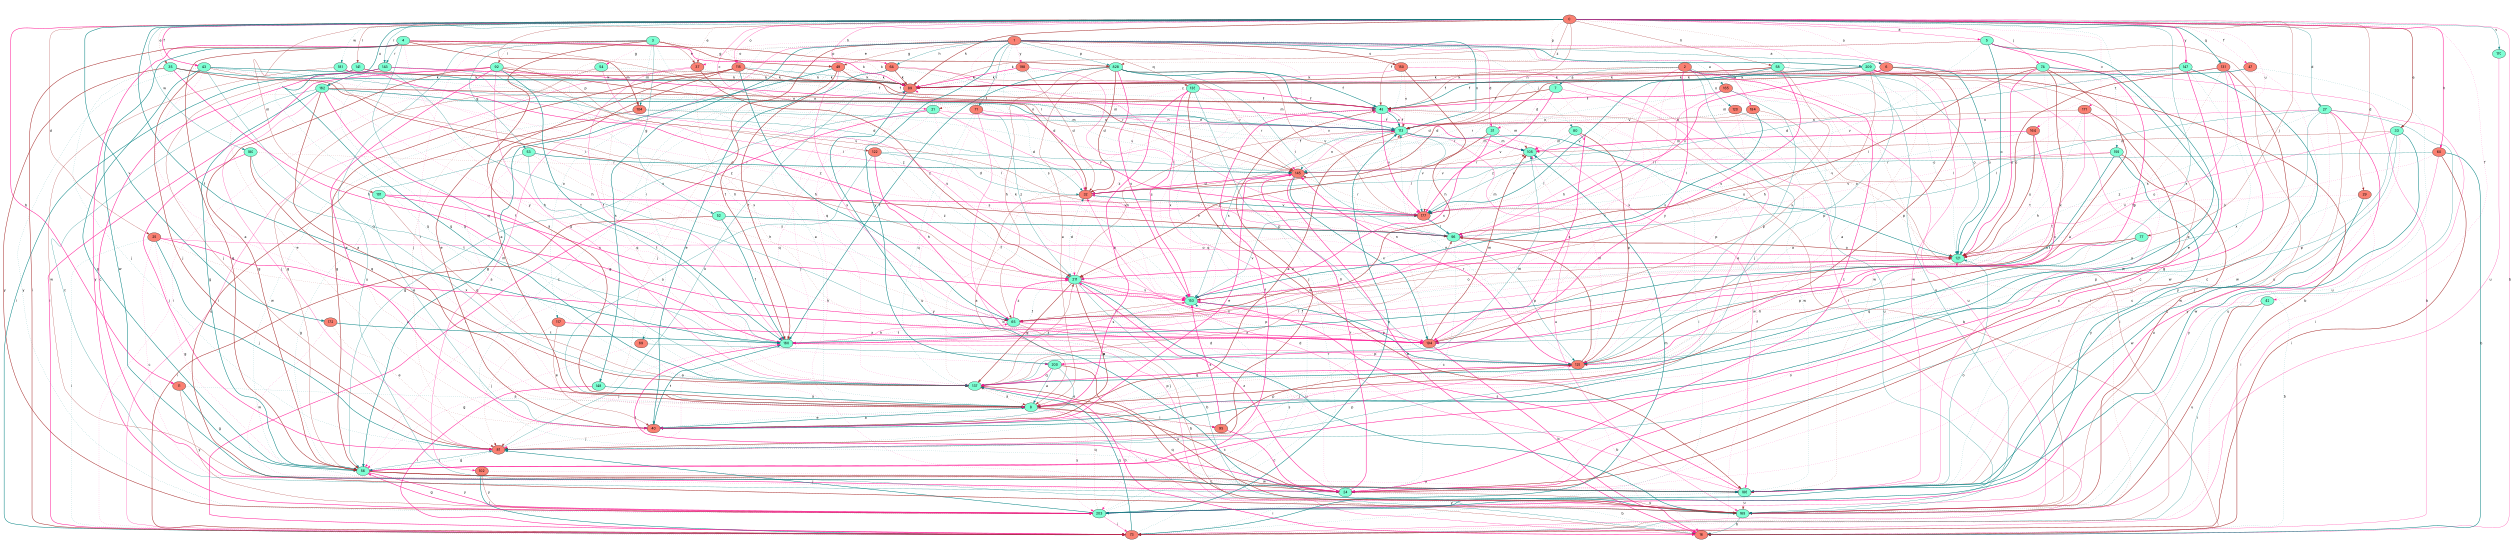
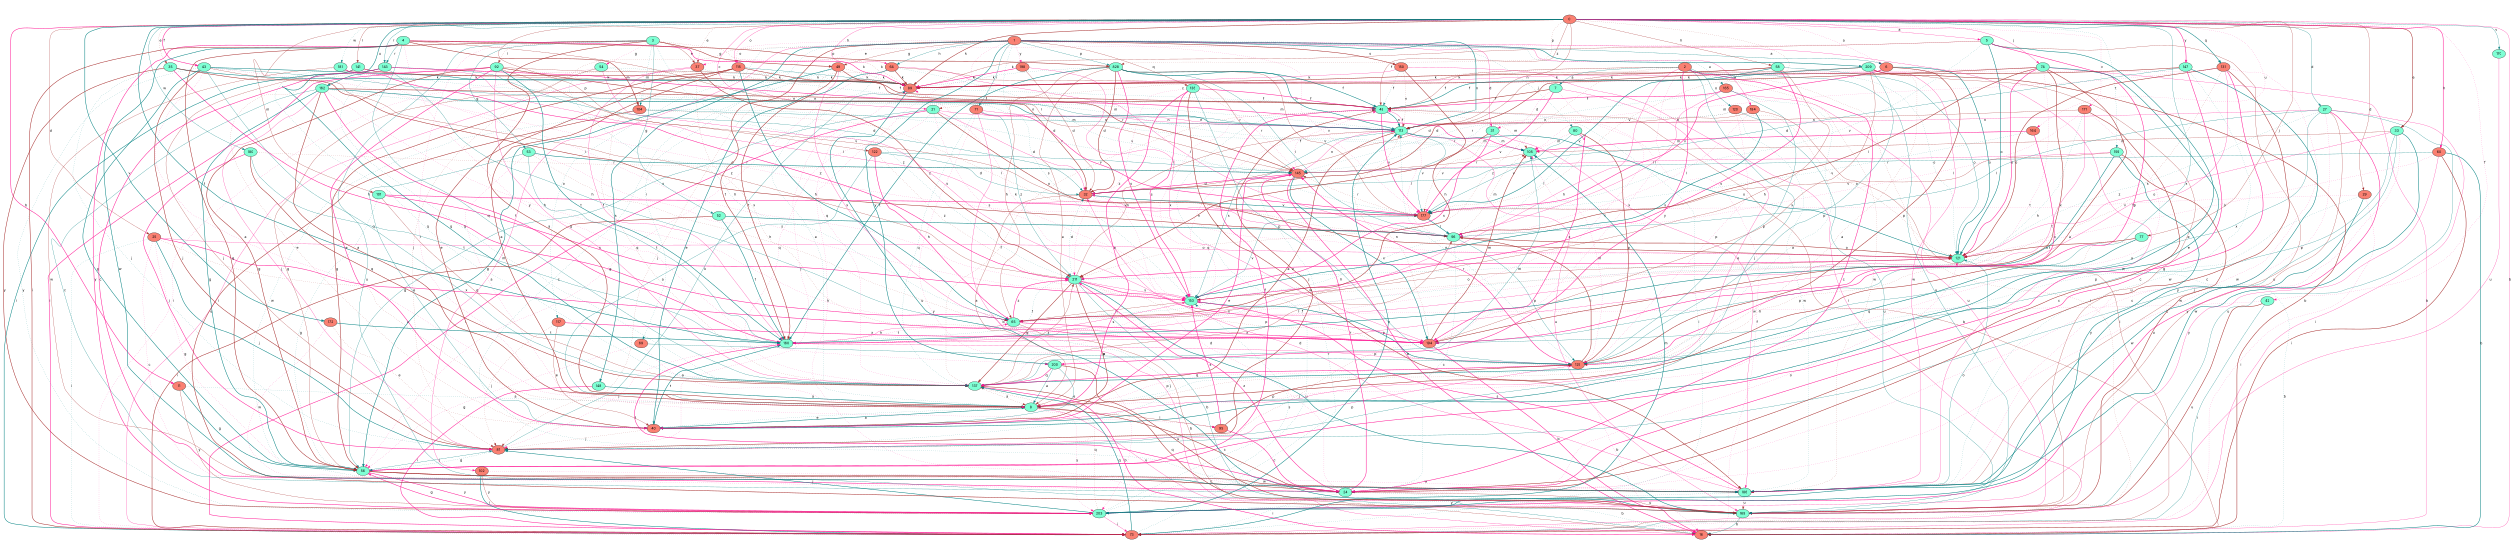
(2250, 67) -> none
(1376, 126) -> (1392, 87)
(2022, 205) -> (1403, 242)
